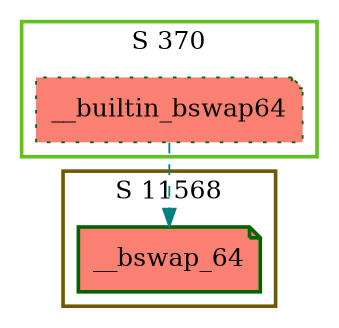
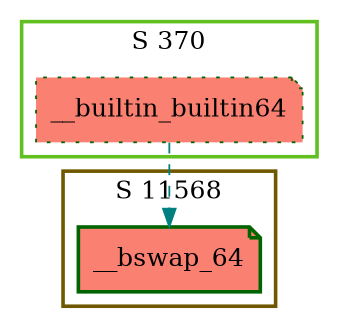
(169, 110) -> (169, 110)
